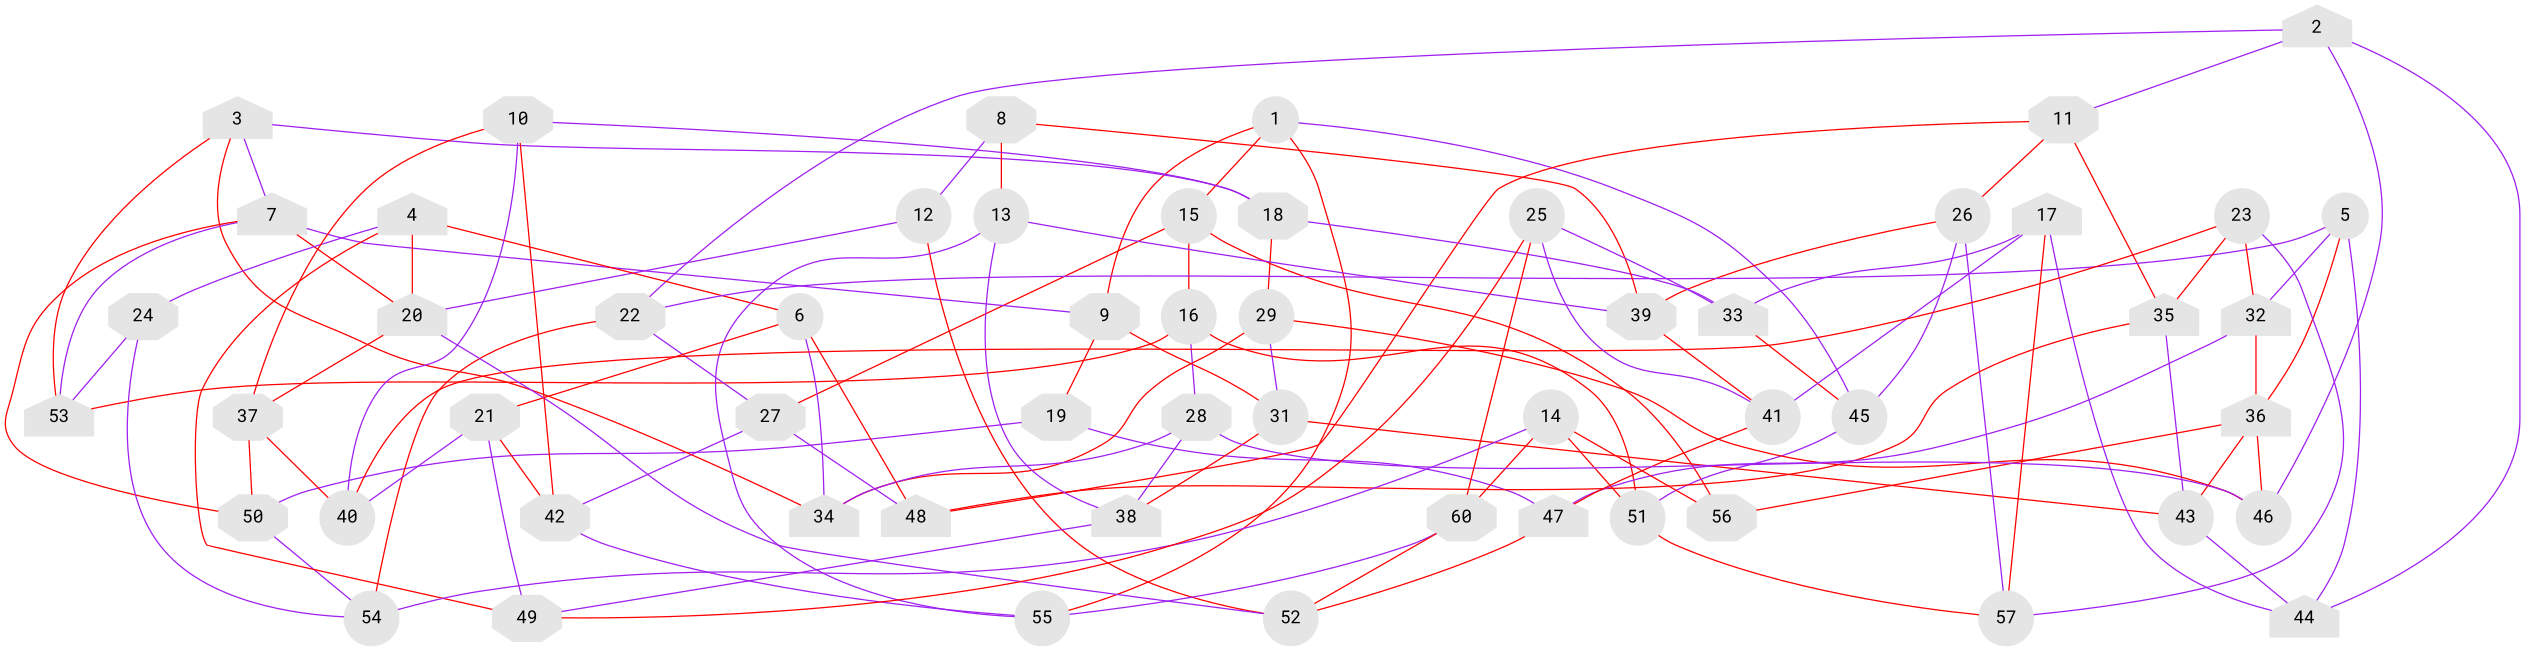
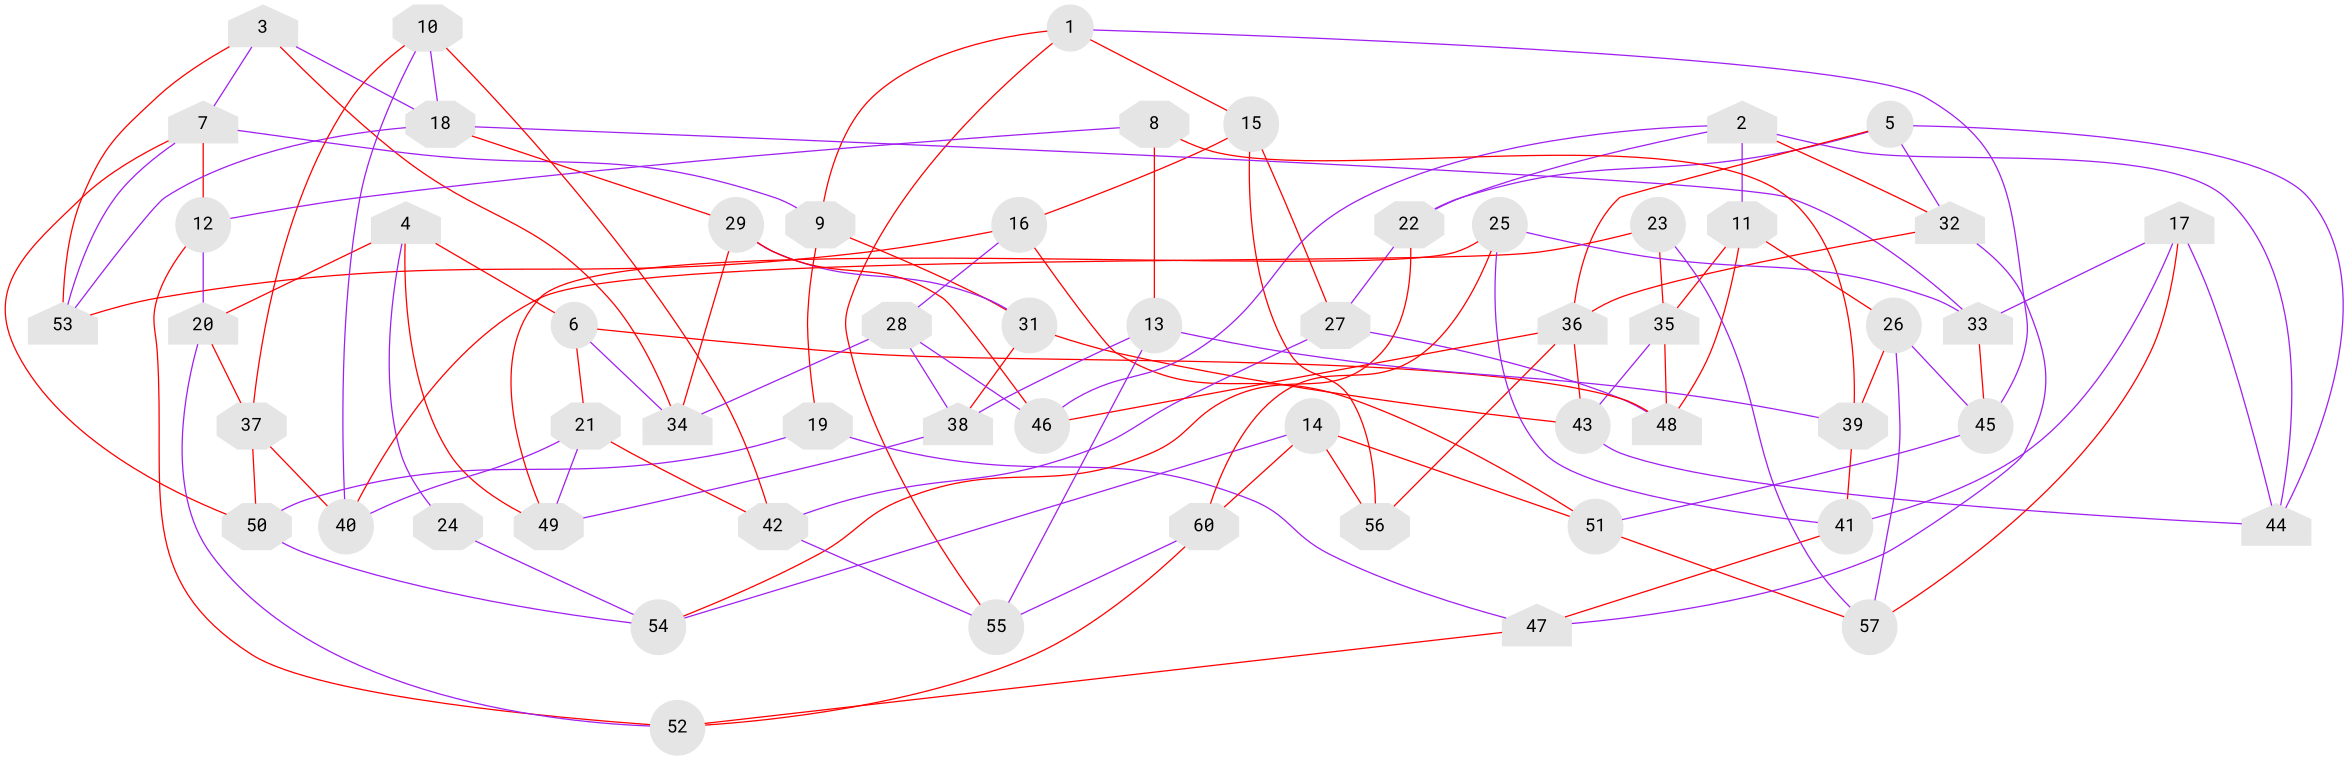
(345, 268) -> (203, 167)
(2249, 269) -> (1852, 176)
(100, 369) -> (214, 172)
